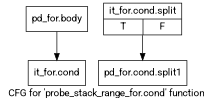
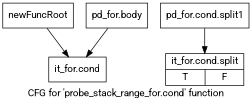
none -> (38, 16)
(143, 44) -> (205, 37)
